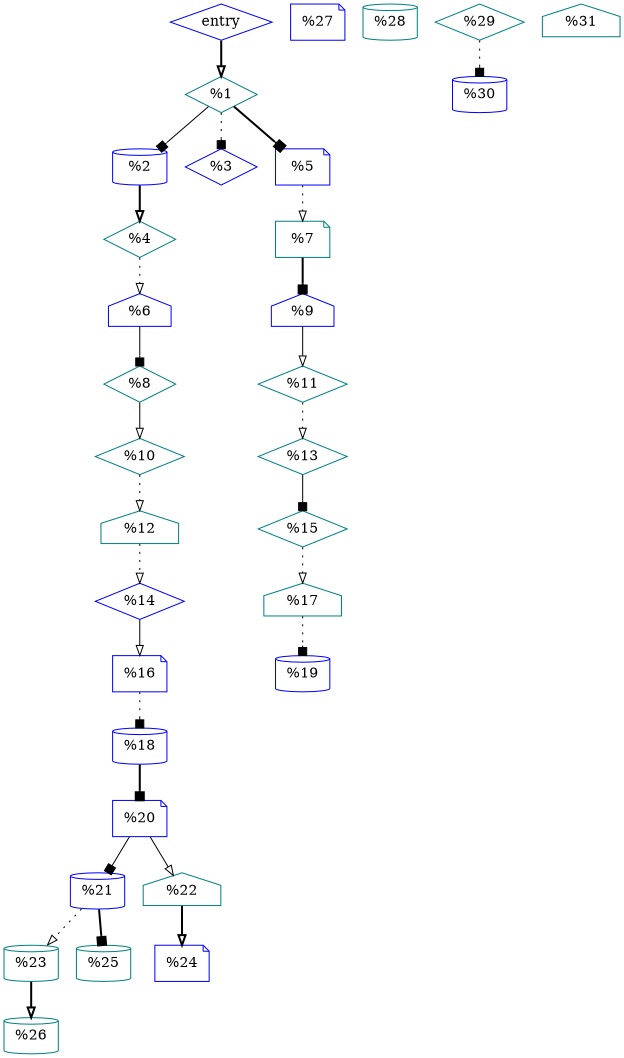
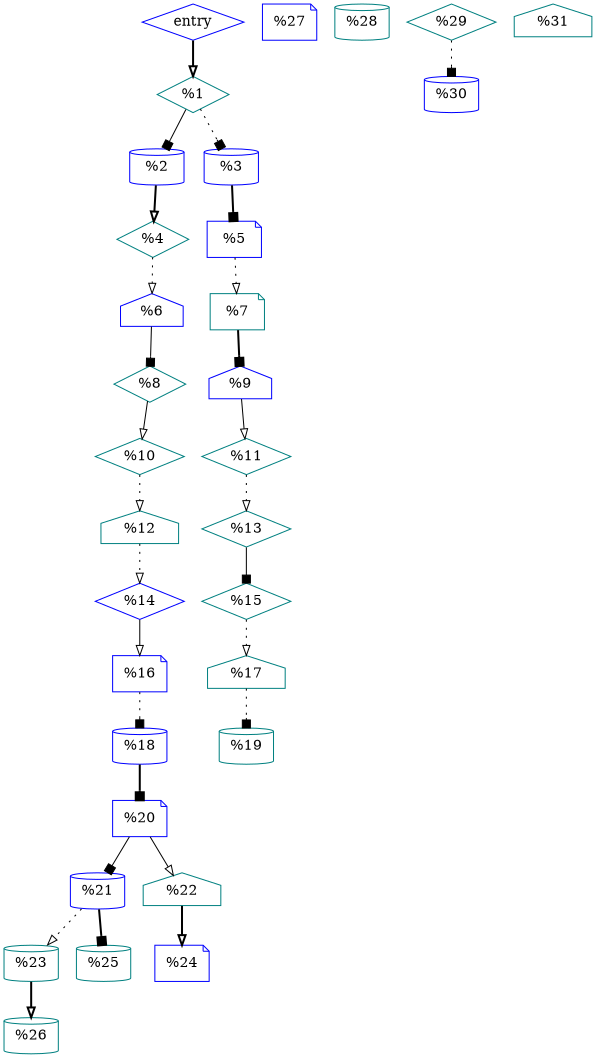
(254, 124) -> (233, 198)
(221, 167) -> (231, 167)
(303, 674) -> (246, 746)
